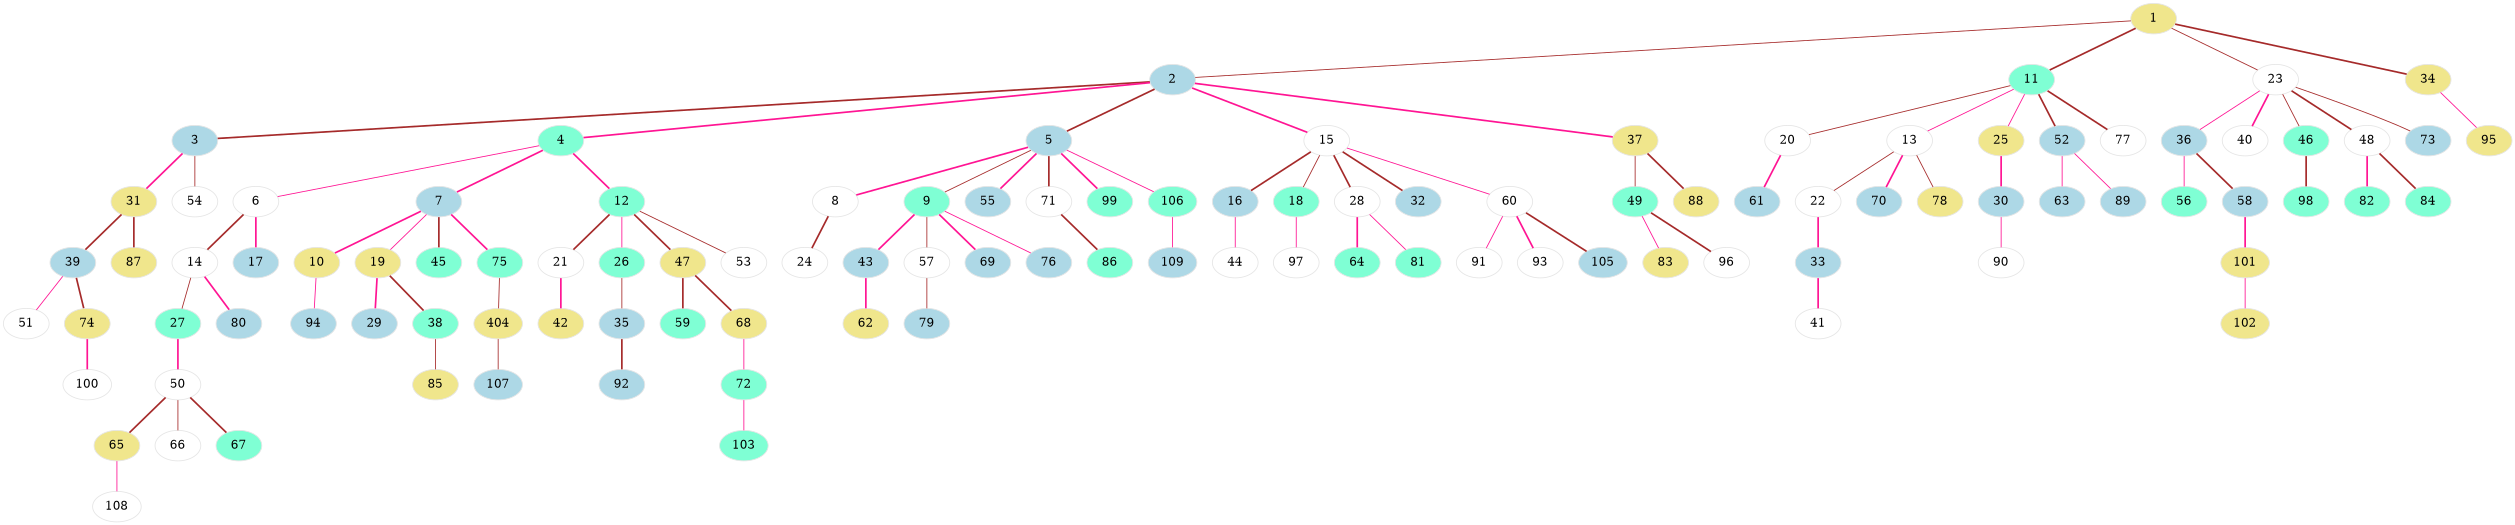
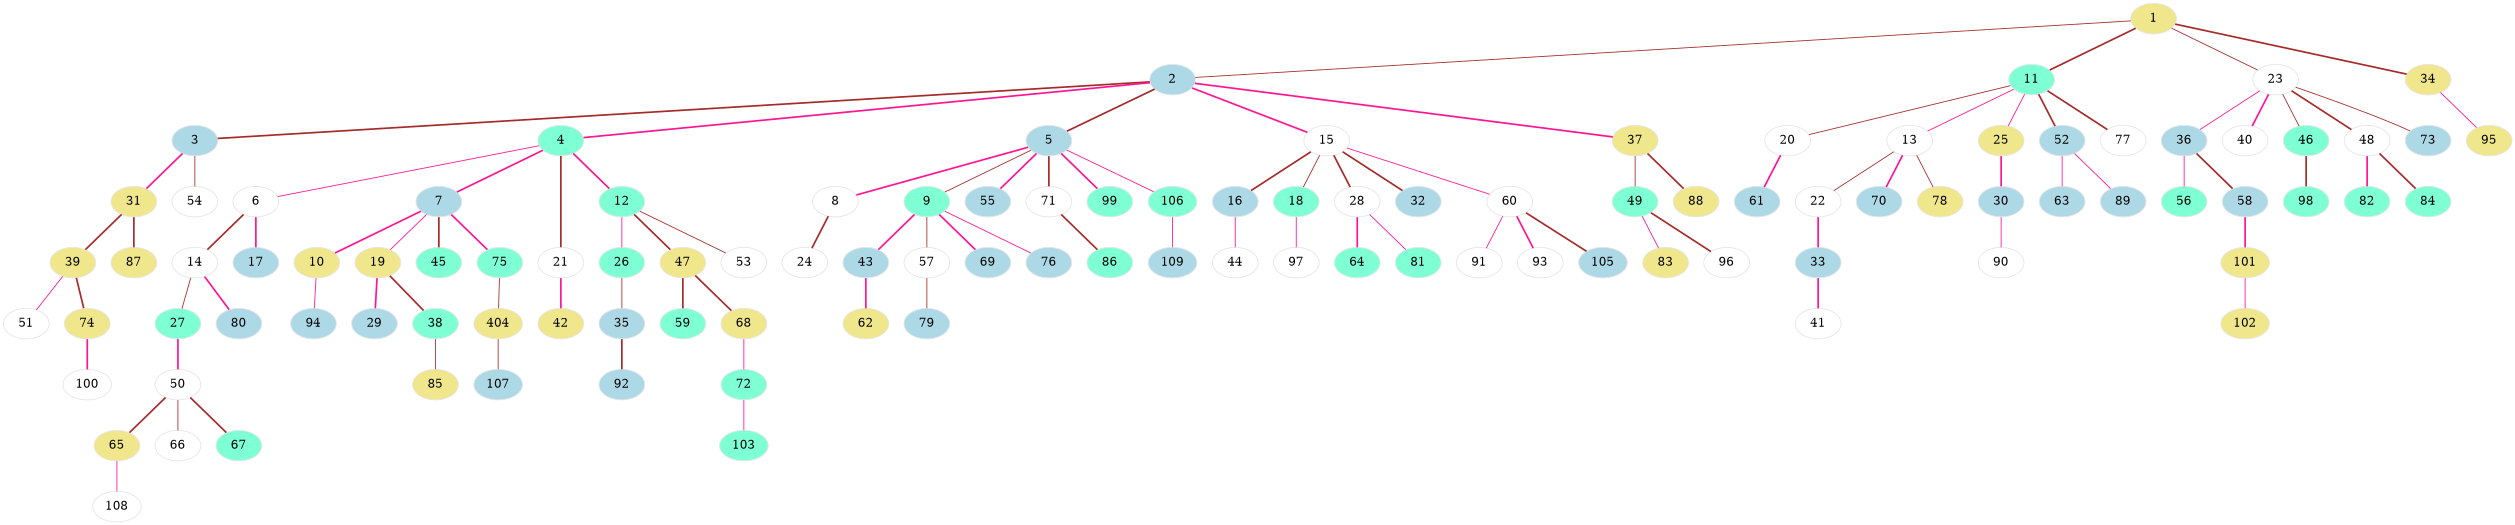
(591, 232) -> (561, 202)
(73, 263) -> (73, 263)
